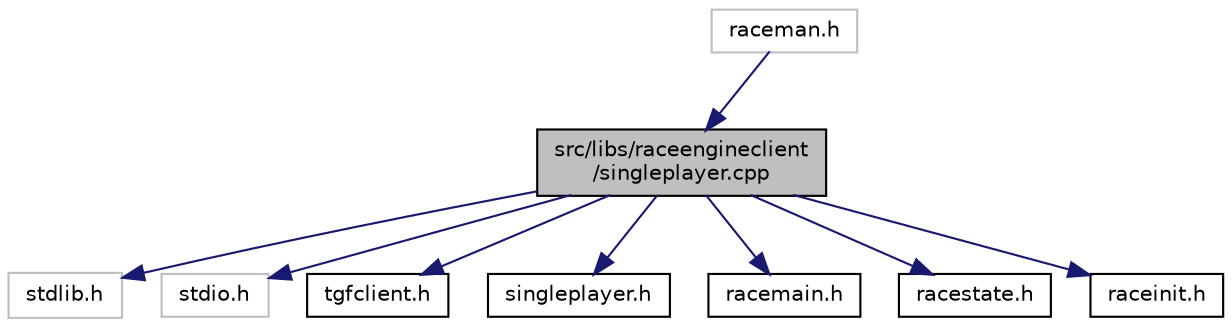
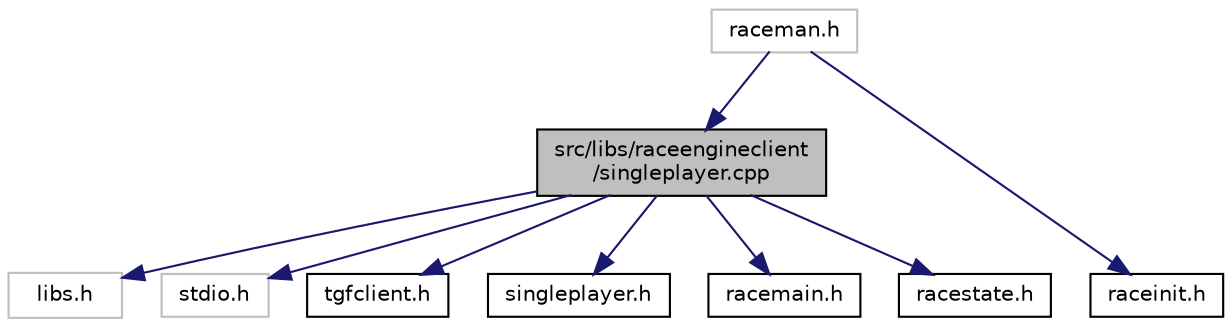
(931, 232) -> (961, 157)
(65, 295) -> (65, 295)
